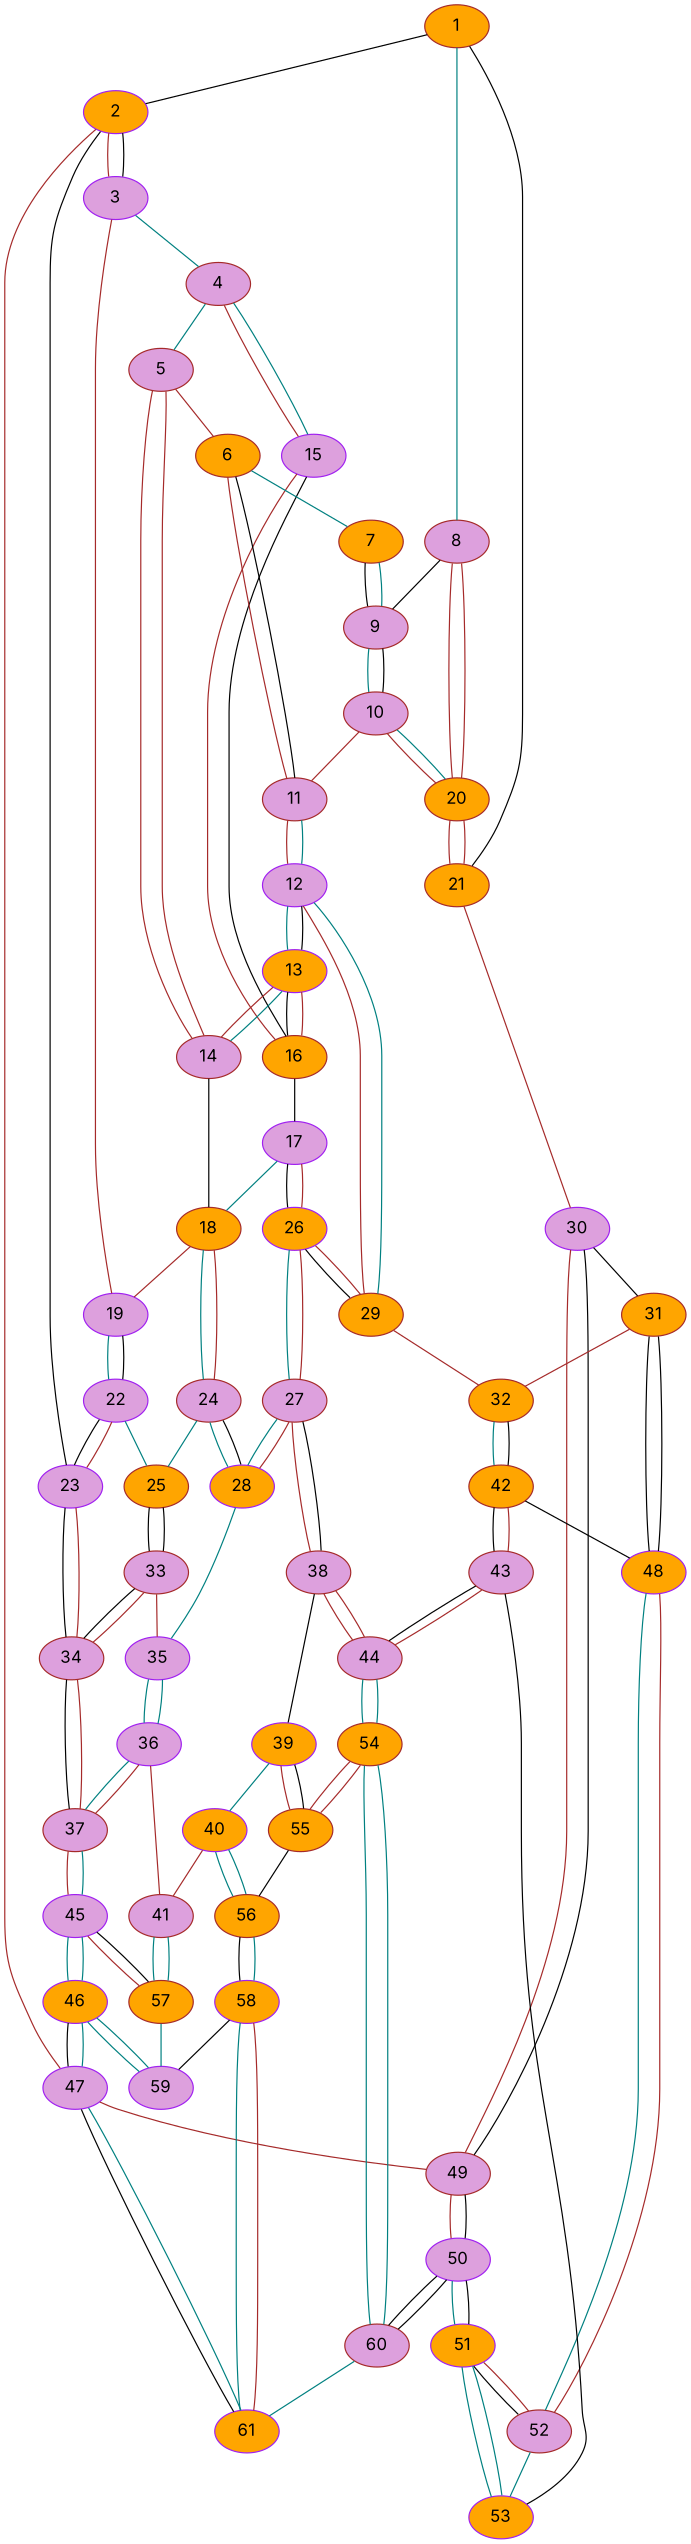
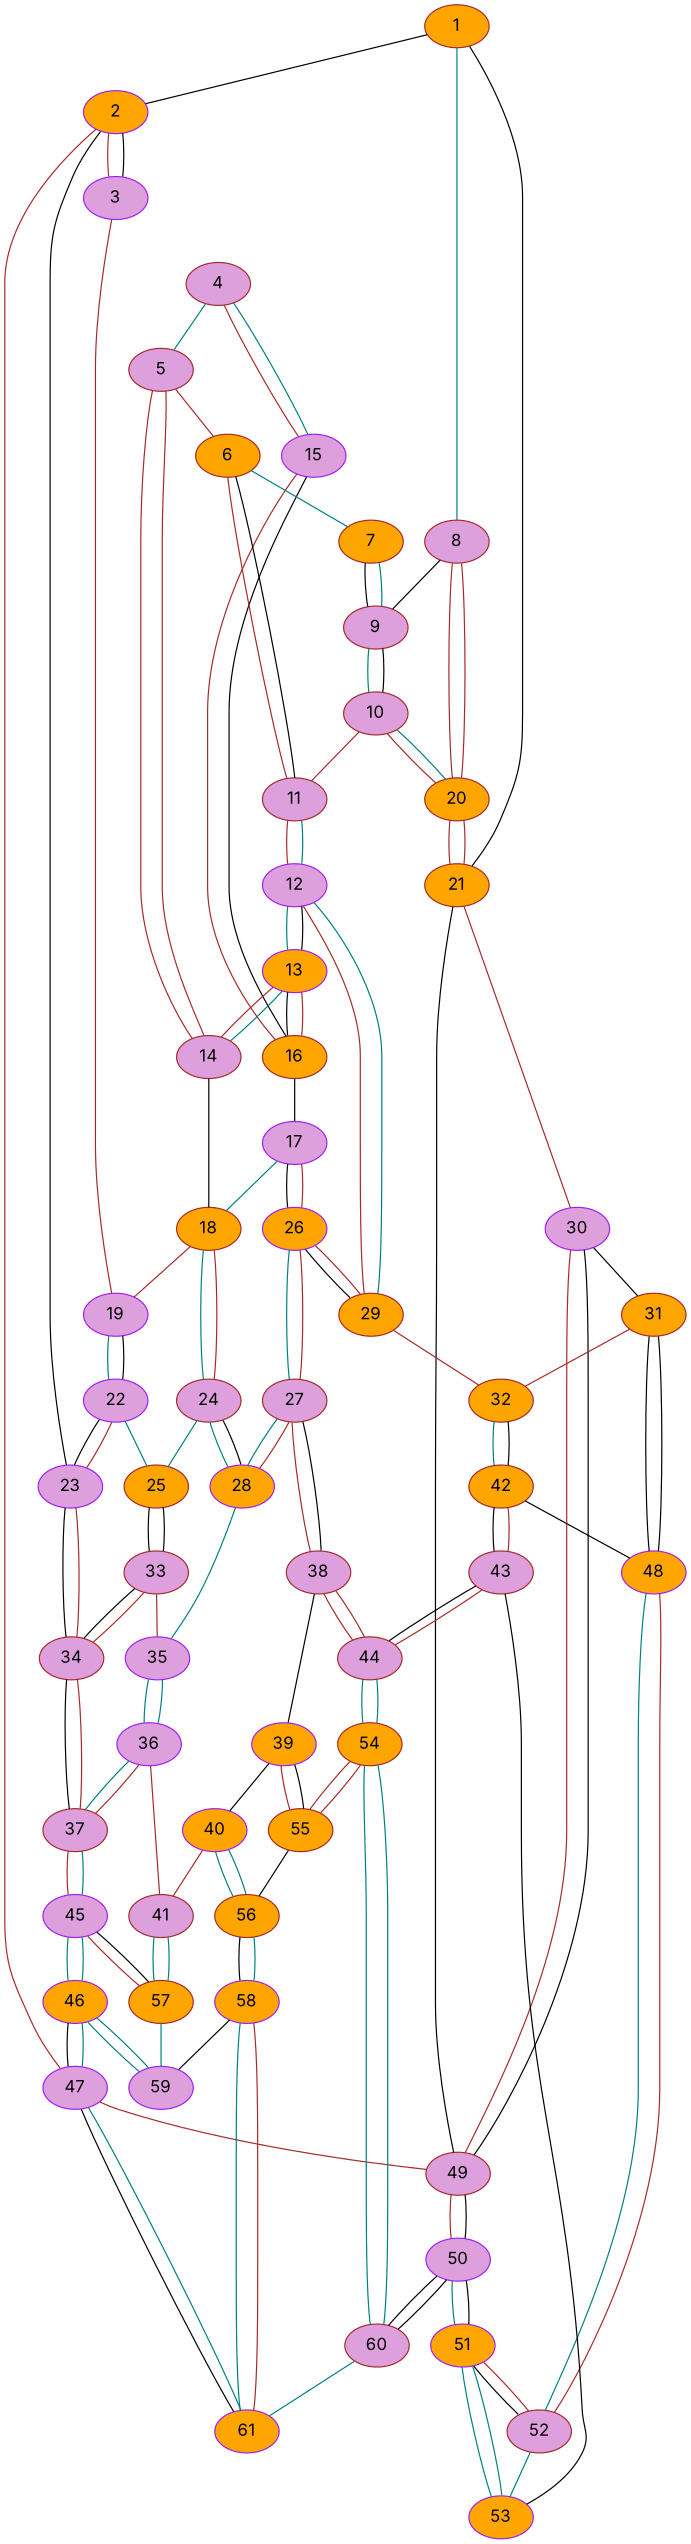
(167, 241) -> none
none -> (435, 1530)
(249, 1787) -> (249, 1787)
